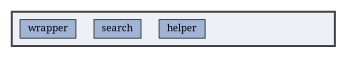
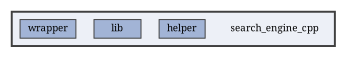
(118, 29) -> (118, 29)
none -> (275, 29)
